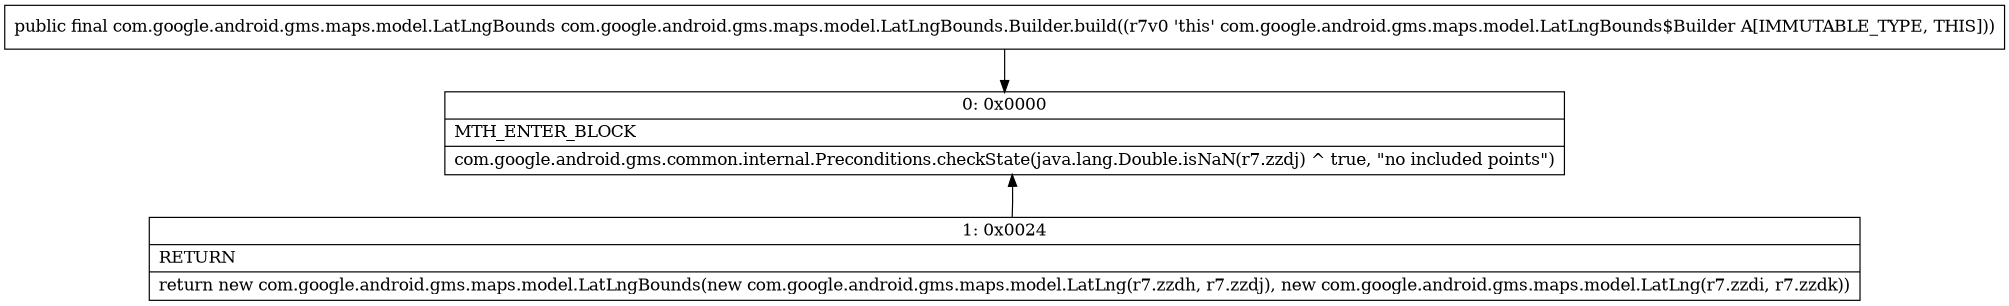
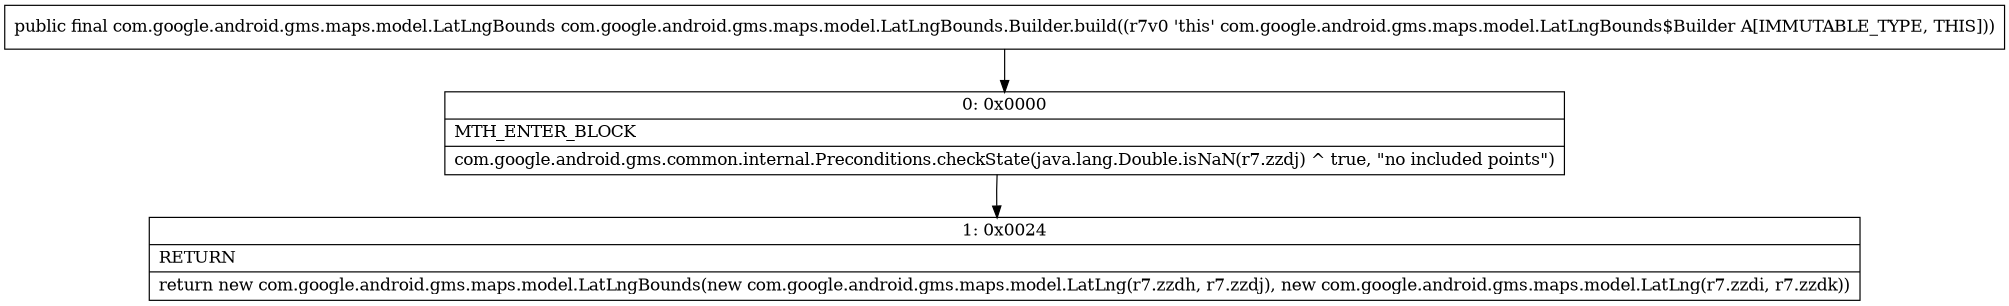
(1013, 202) -> (997, 190)
